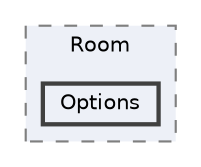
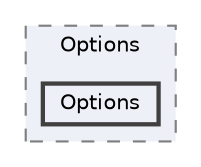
(101, 46) -> (101, 46)
